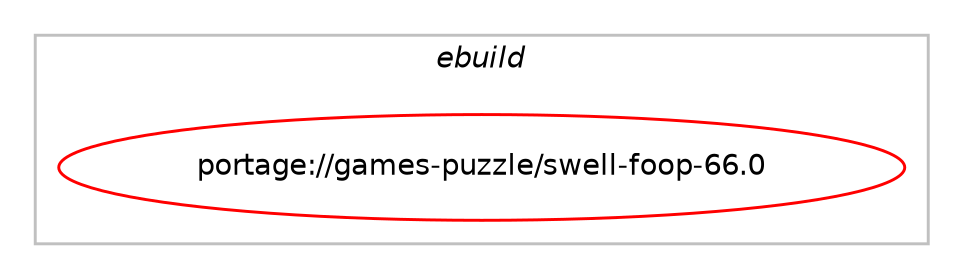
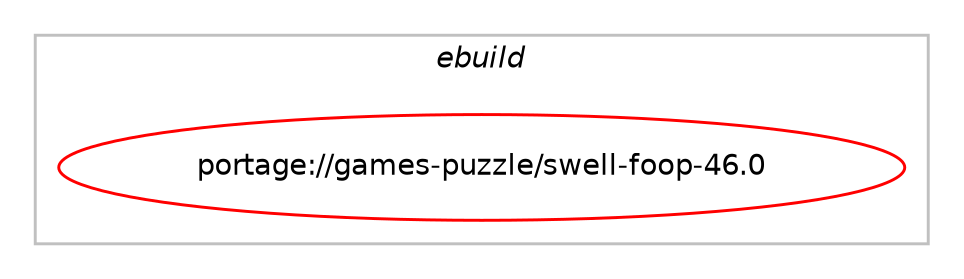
(482, 167) -> (482, 167)
